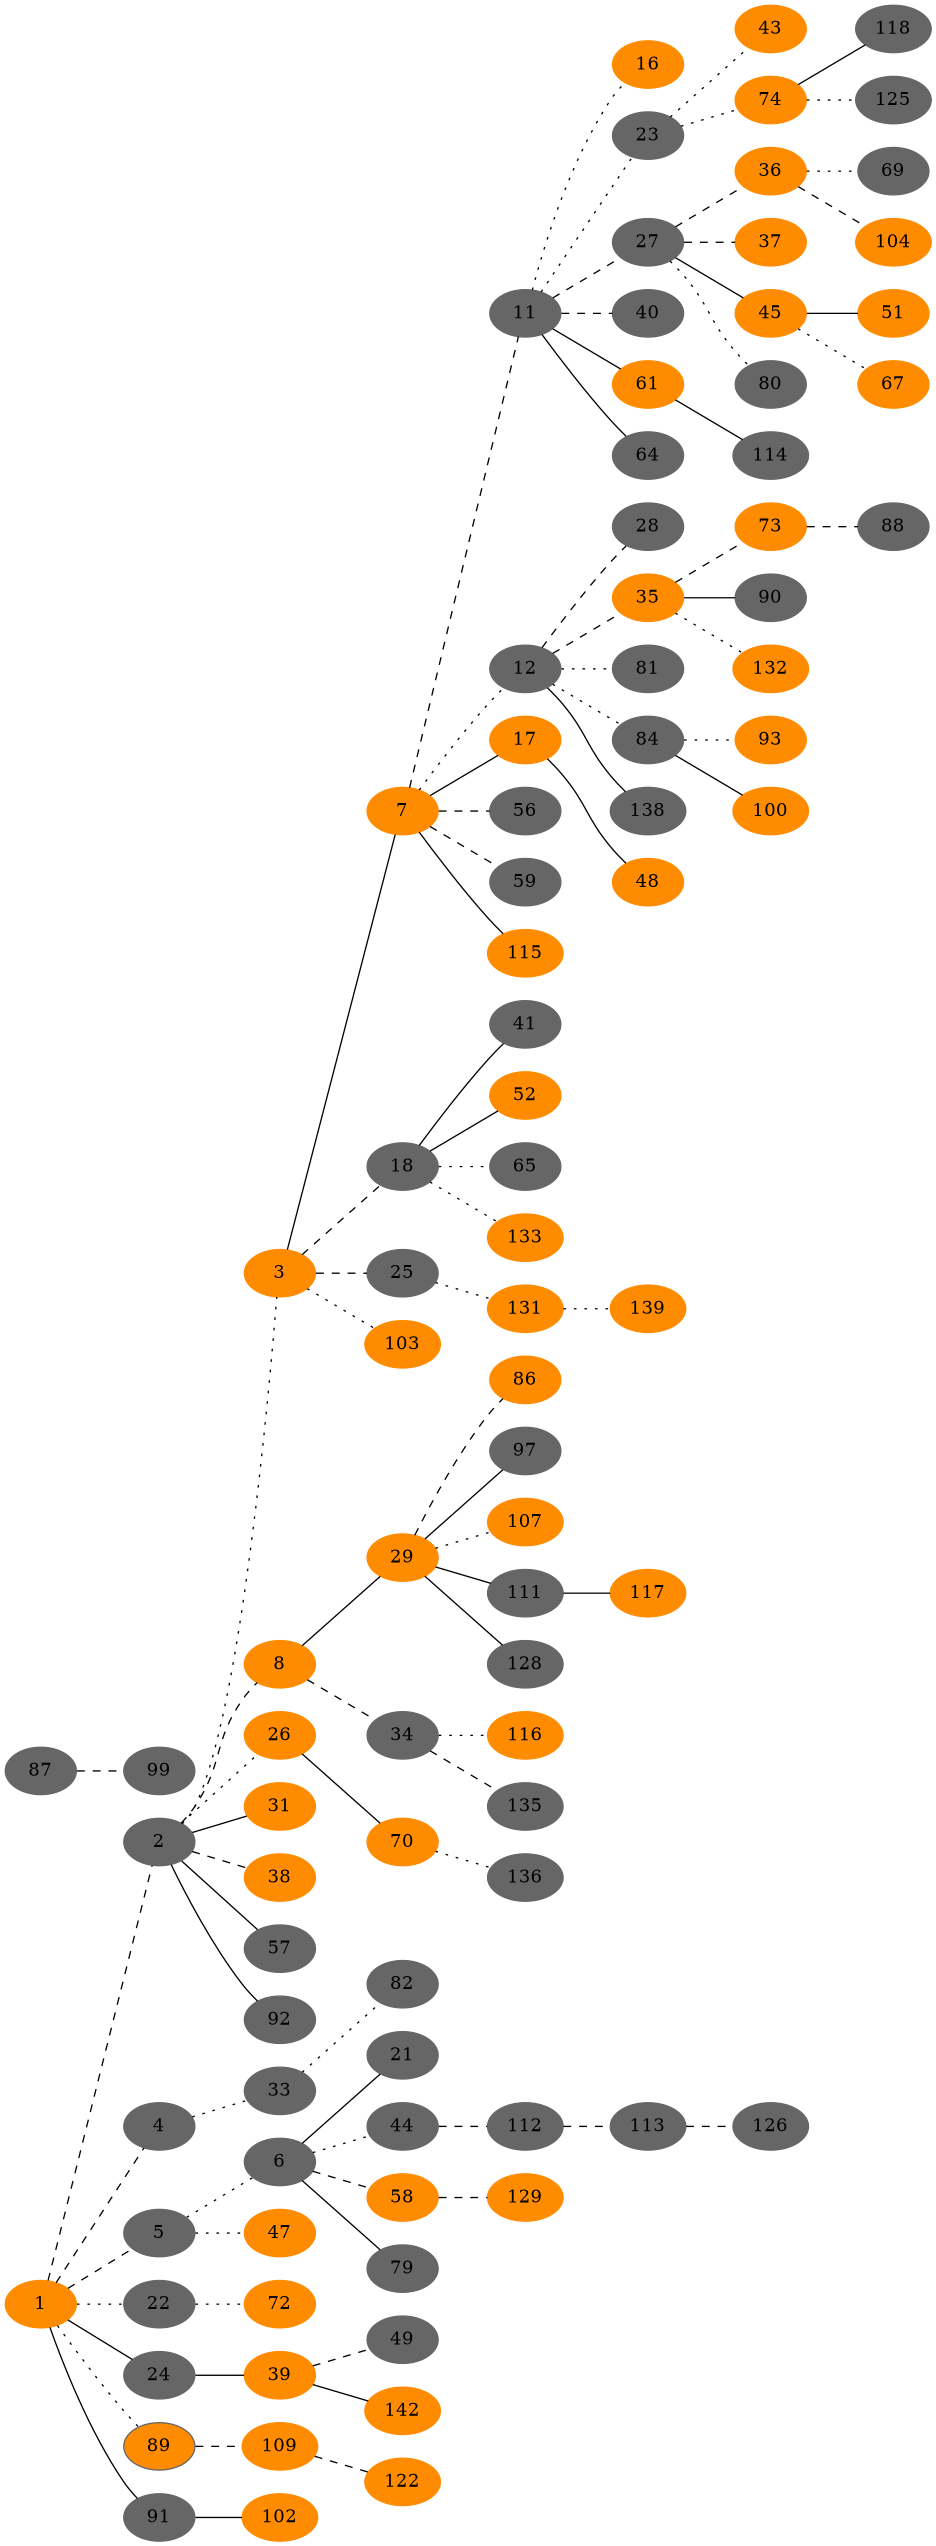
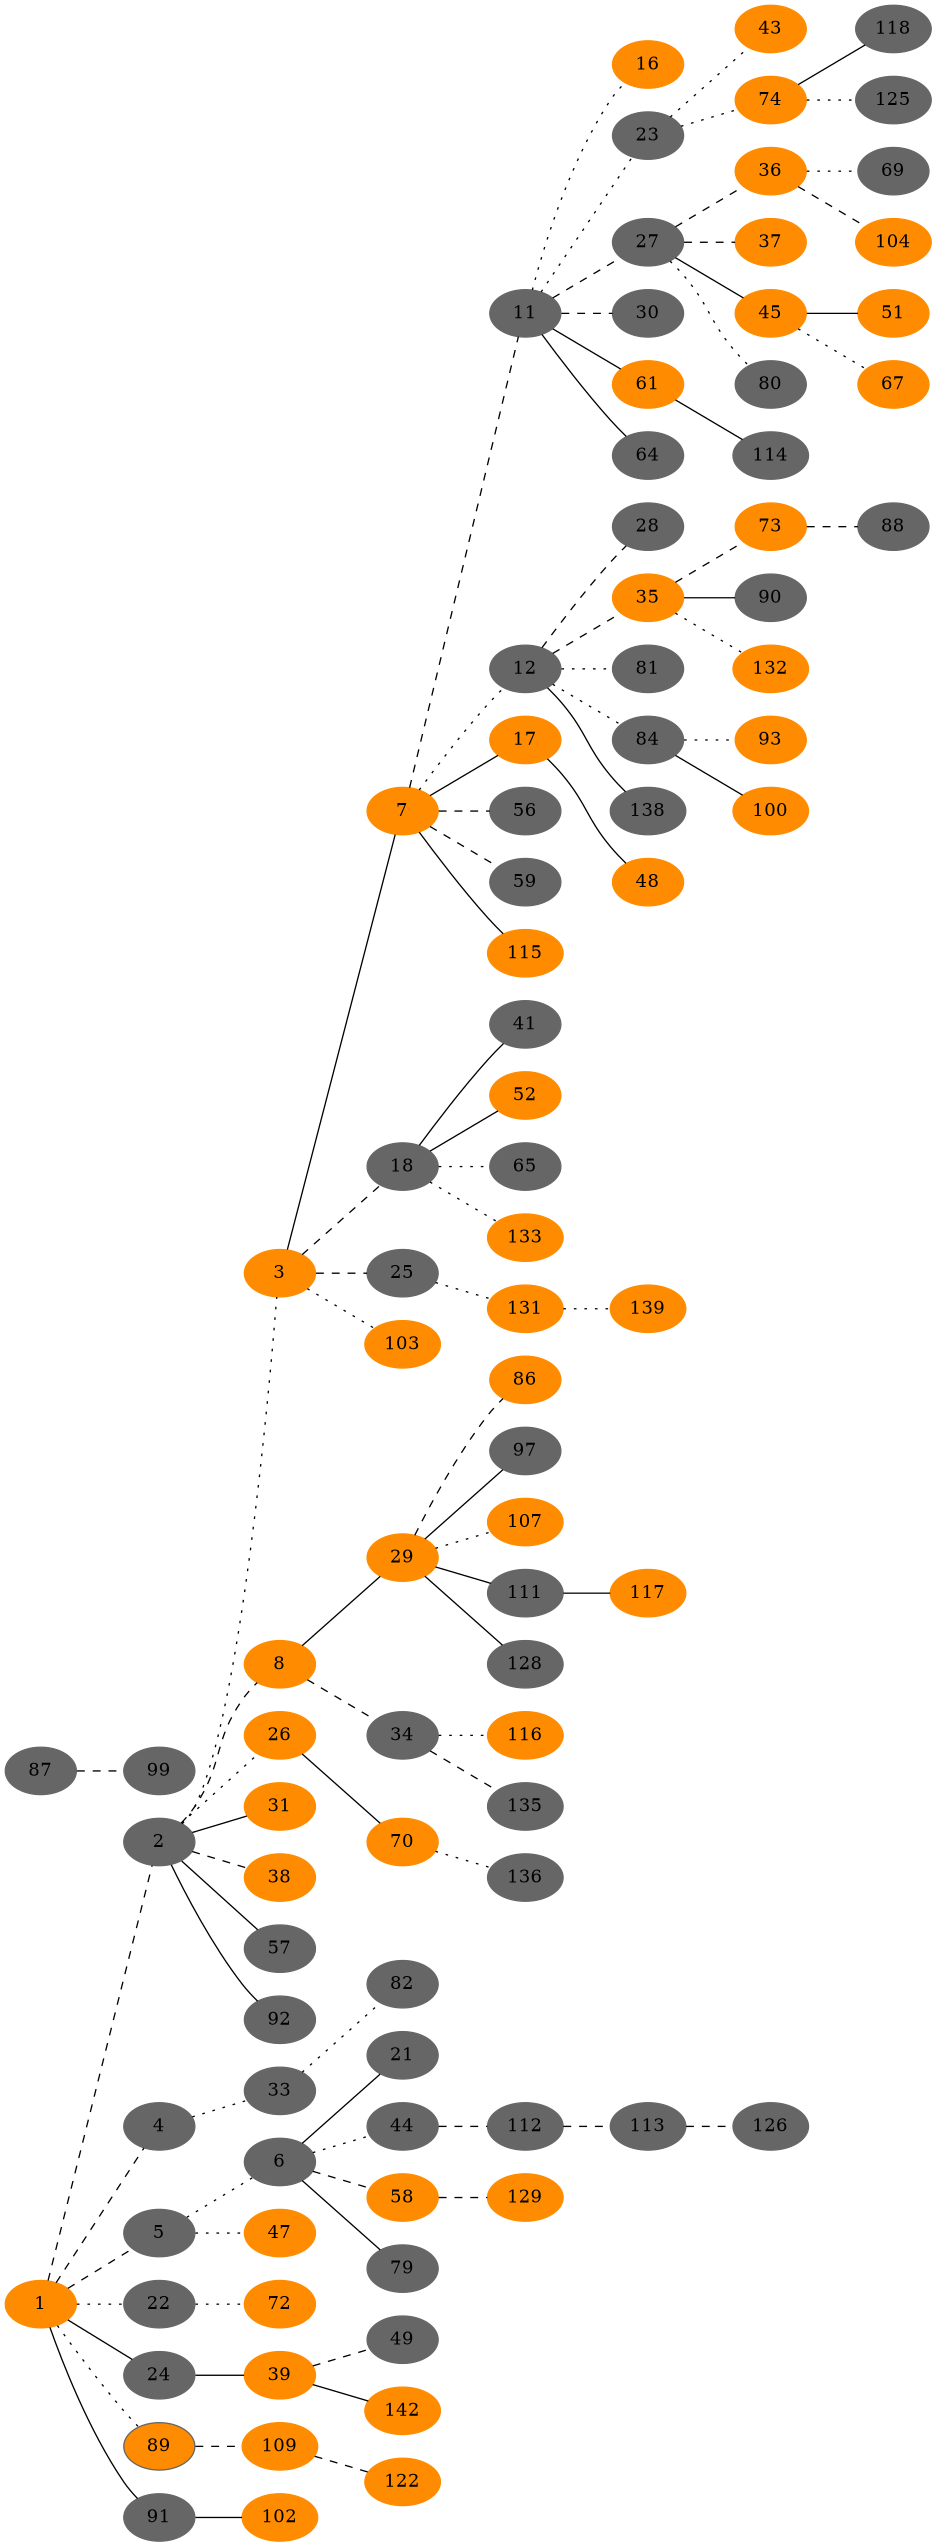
(648, 313) -> (648, 313)
